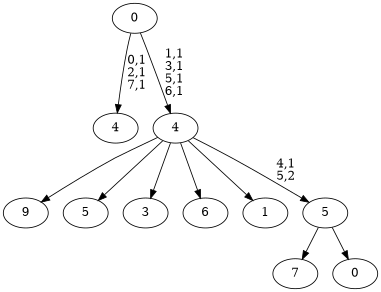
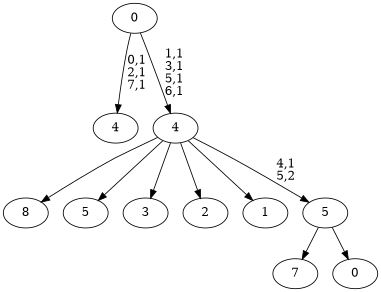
(26, 213) -> (26, 213)
(205, 213) -> (205, 213)
